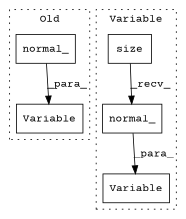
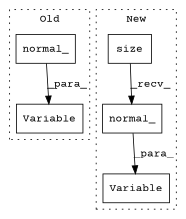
(136, 19) -> (136, 19)
